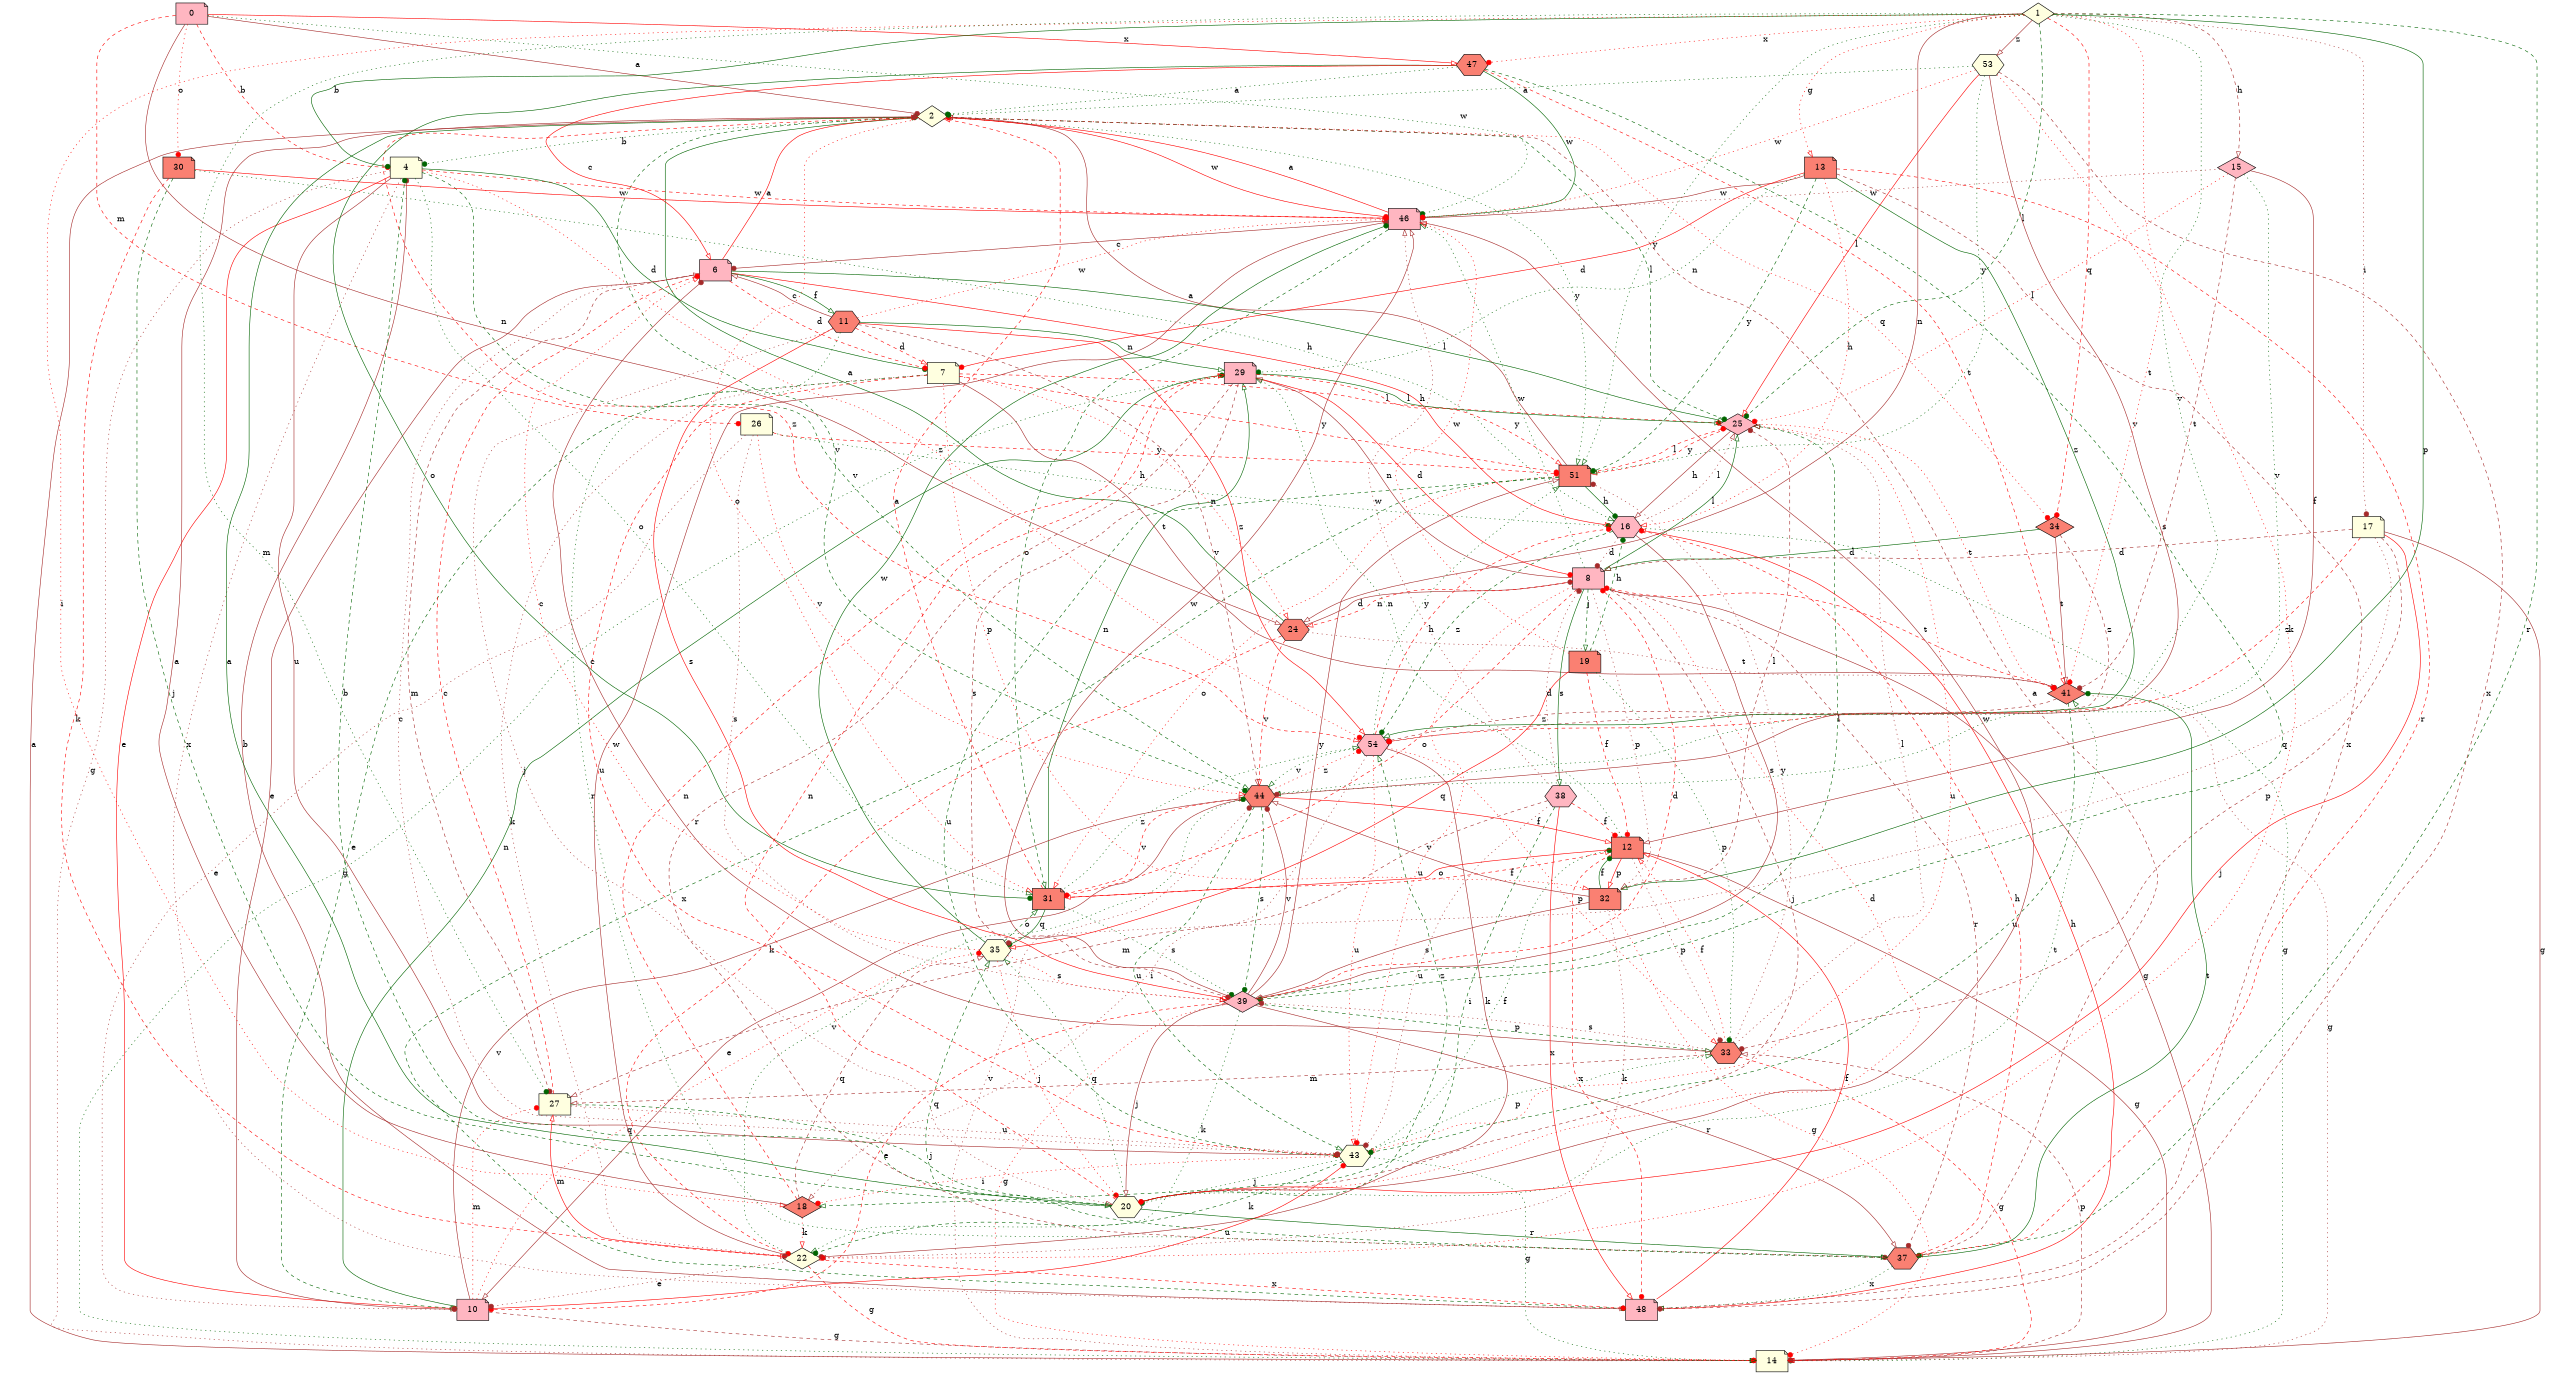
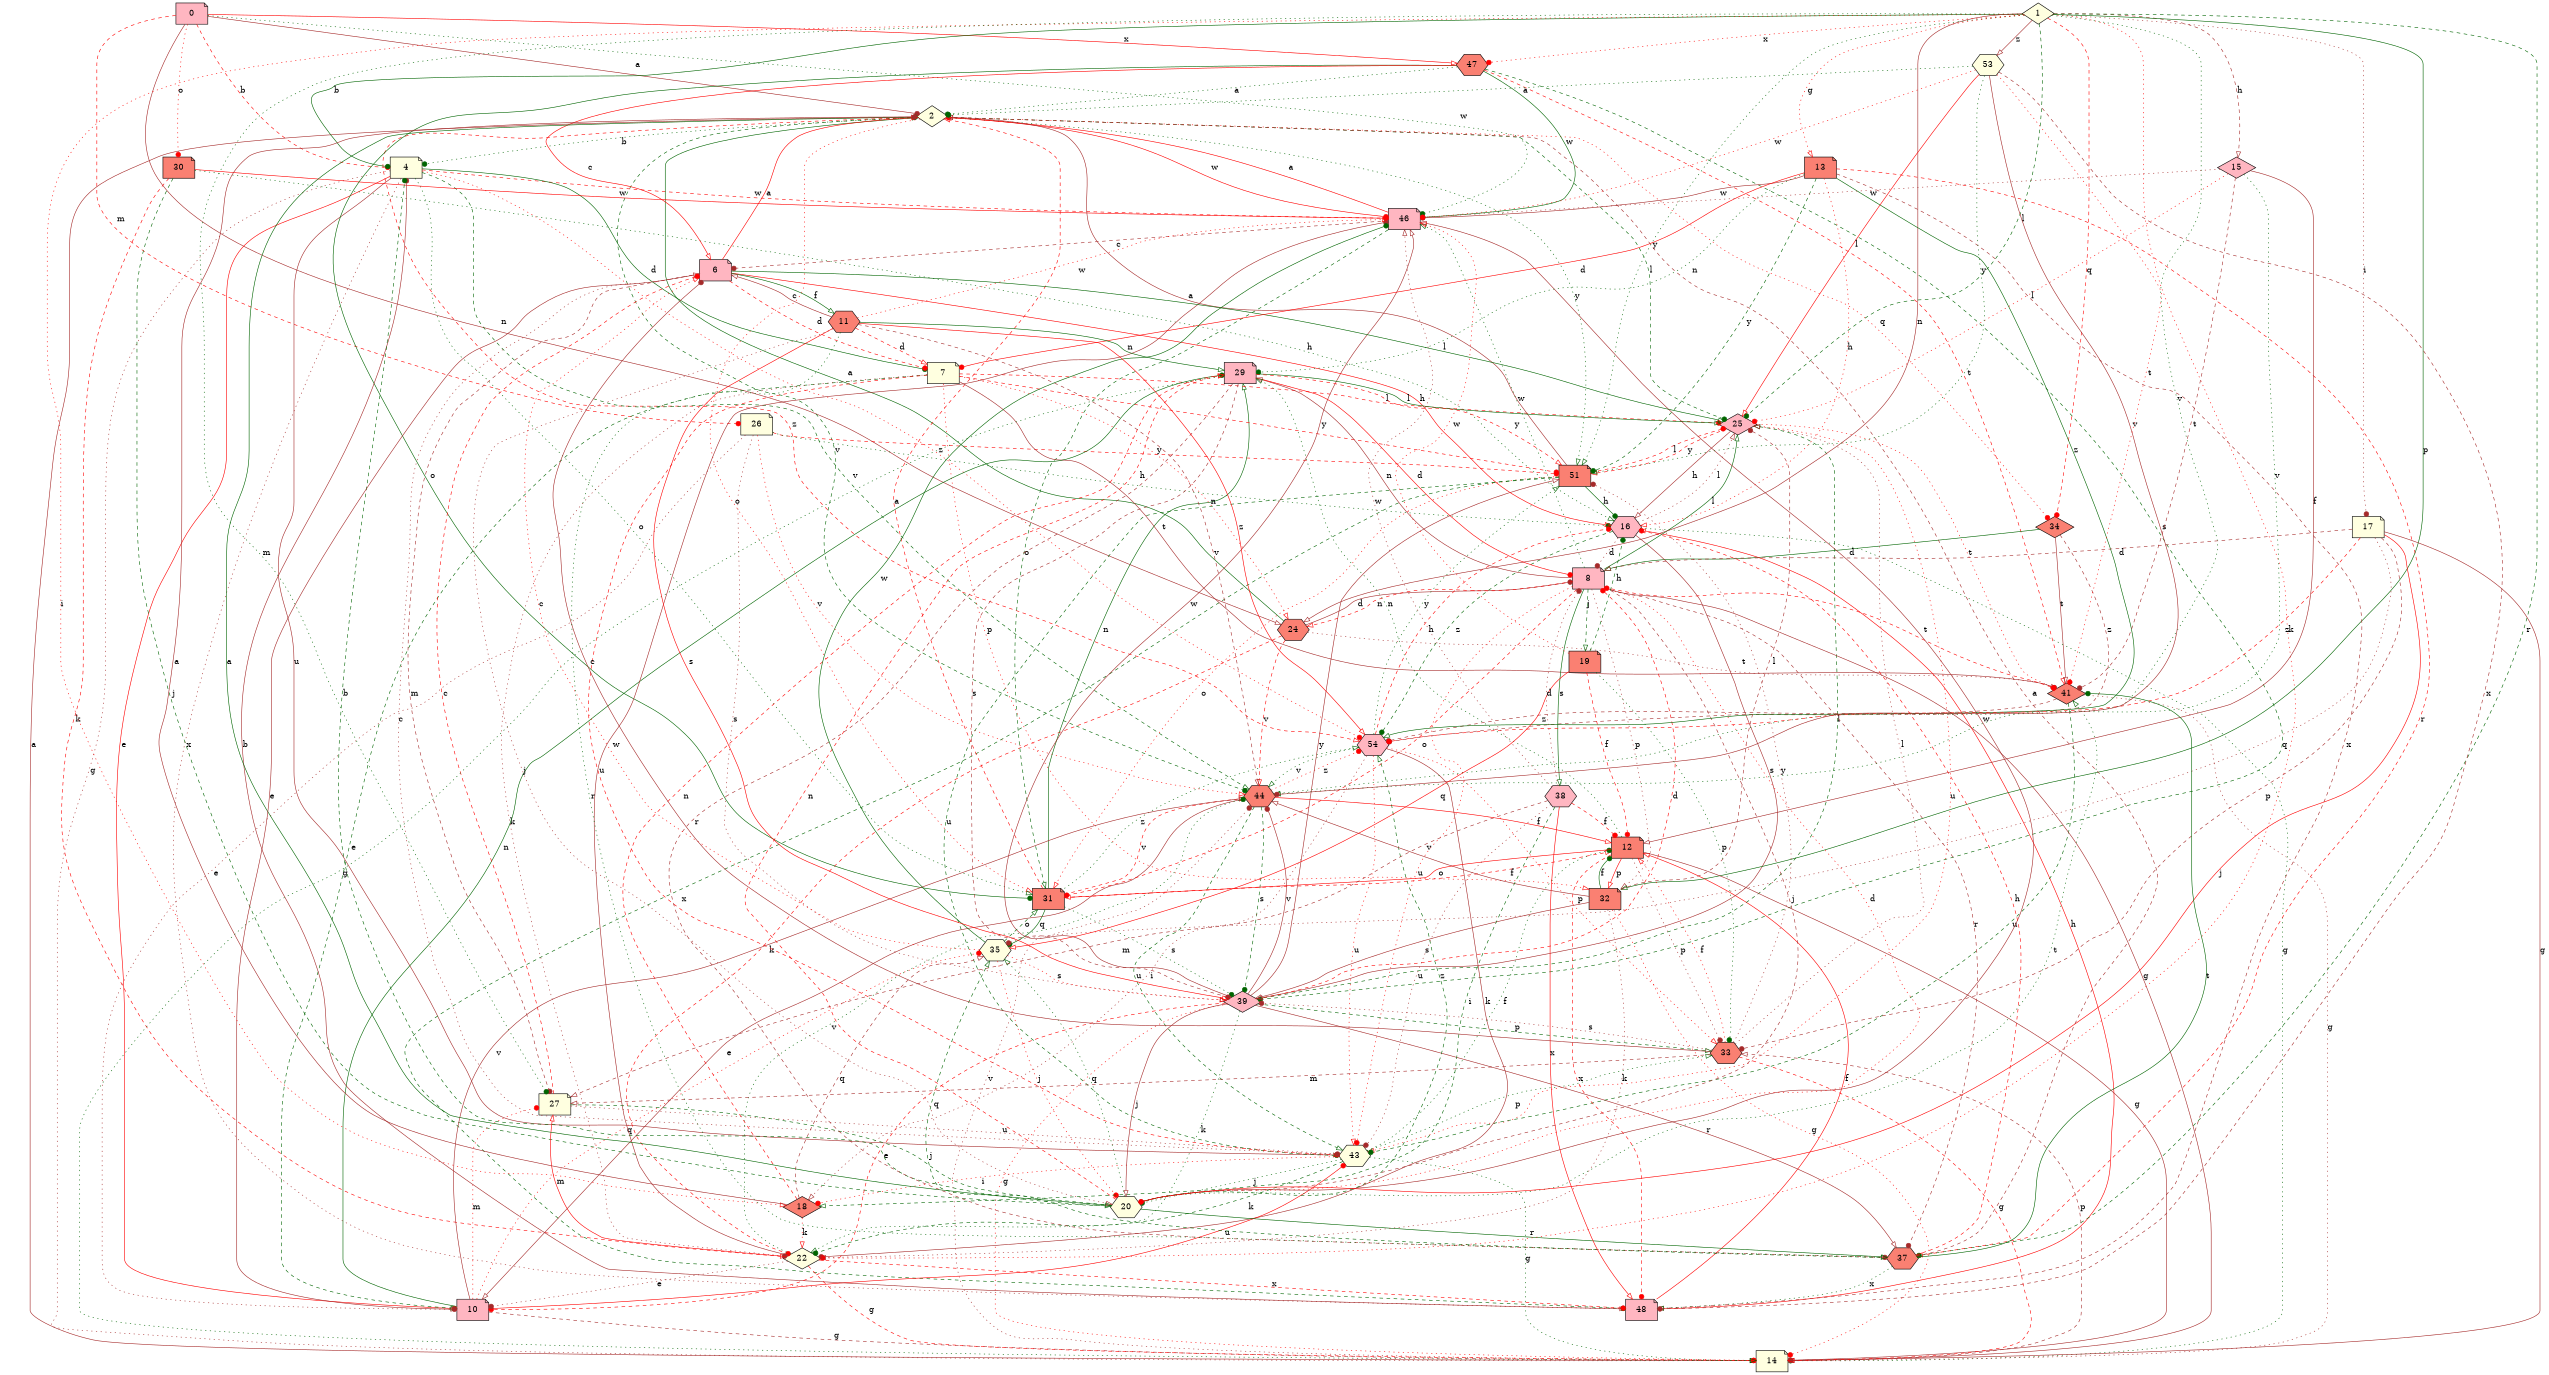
(1078, 243) -> (1078, 243)
